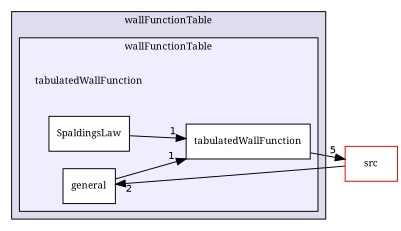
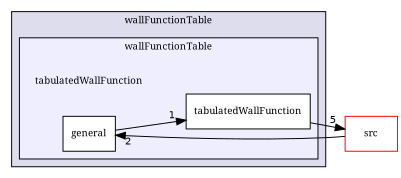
(89, 134) -> none
